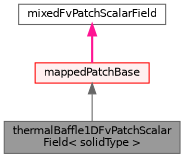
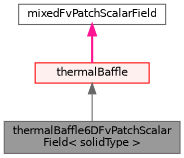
(92, 73) -> (92, 73)
(92, 137) -> (92, 137)
